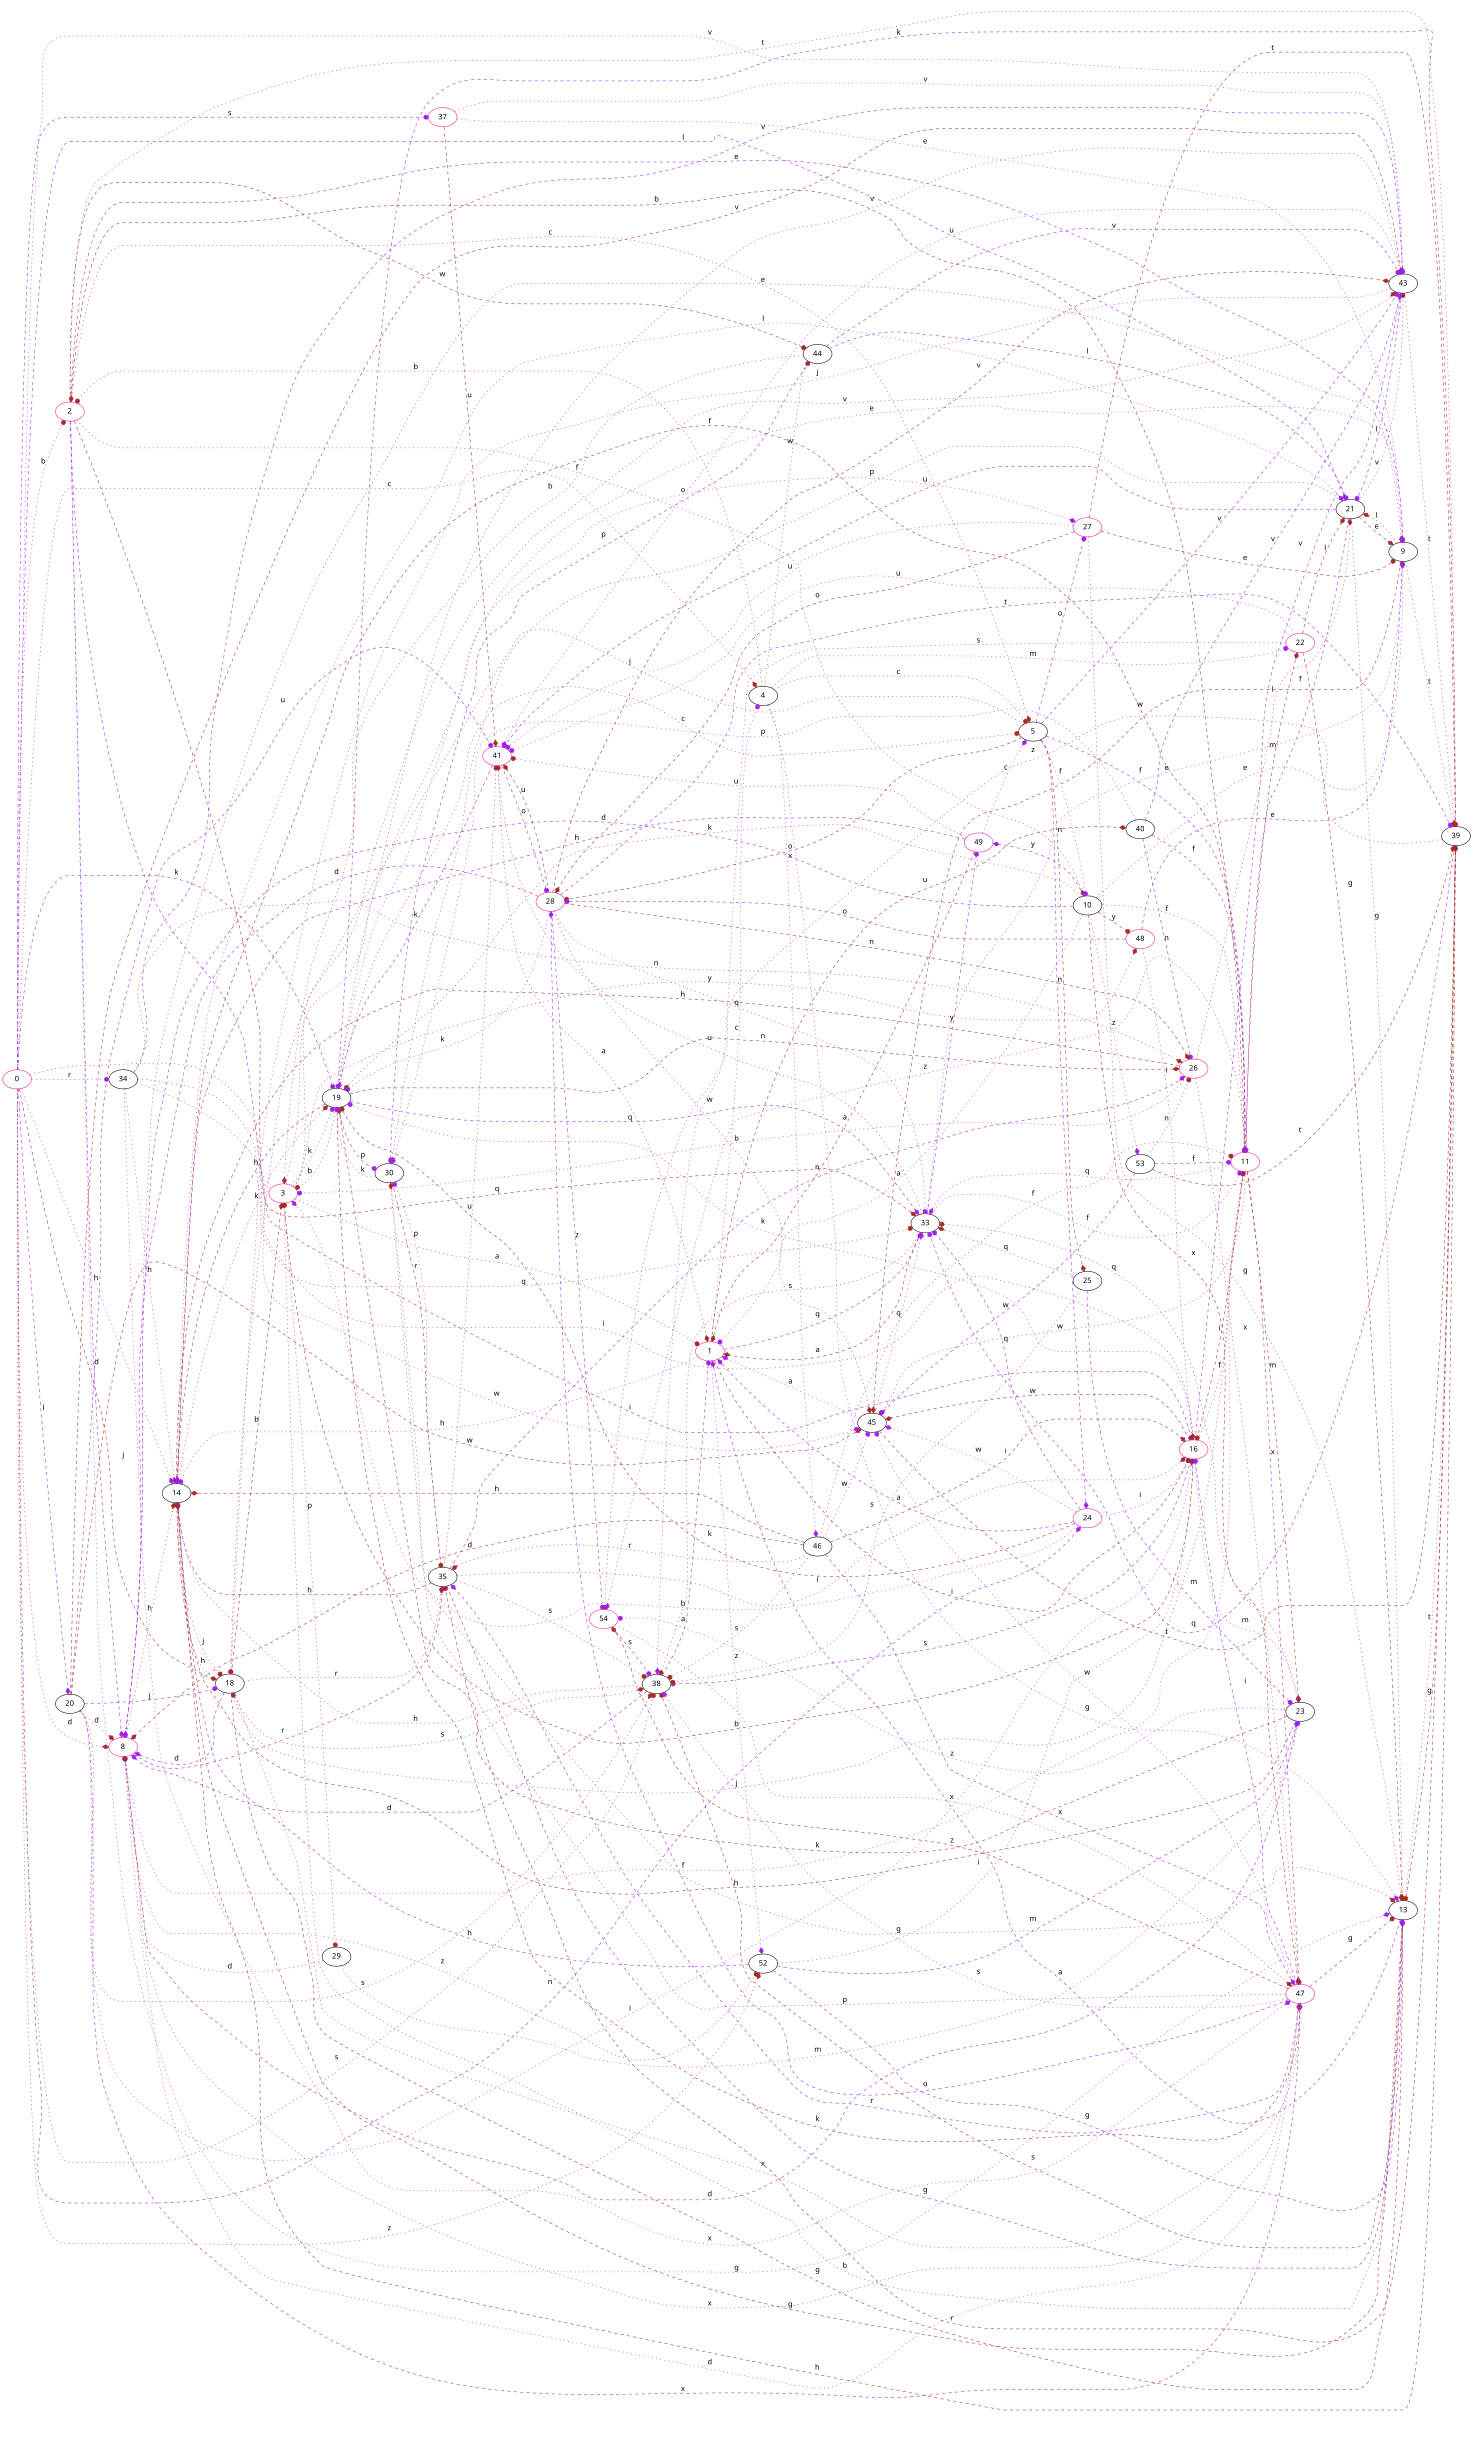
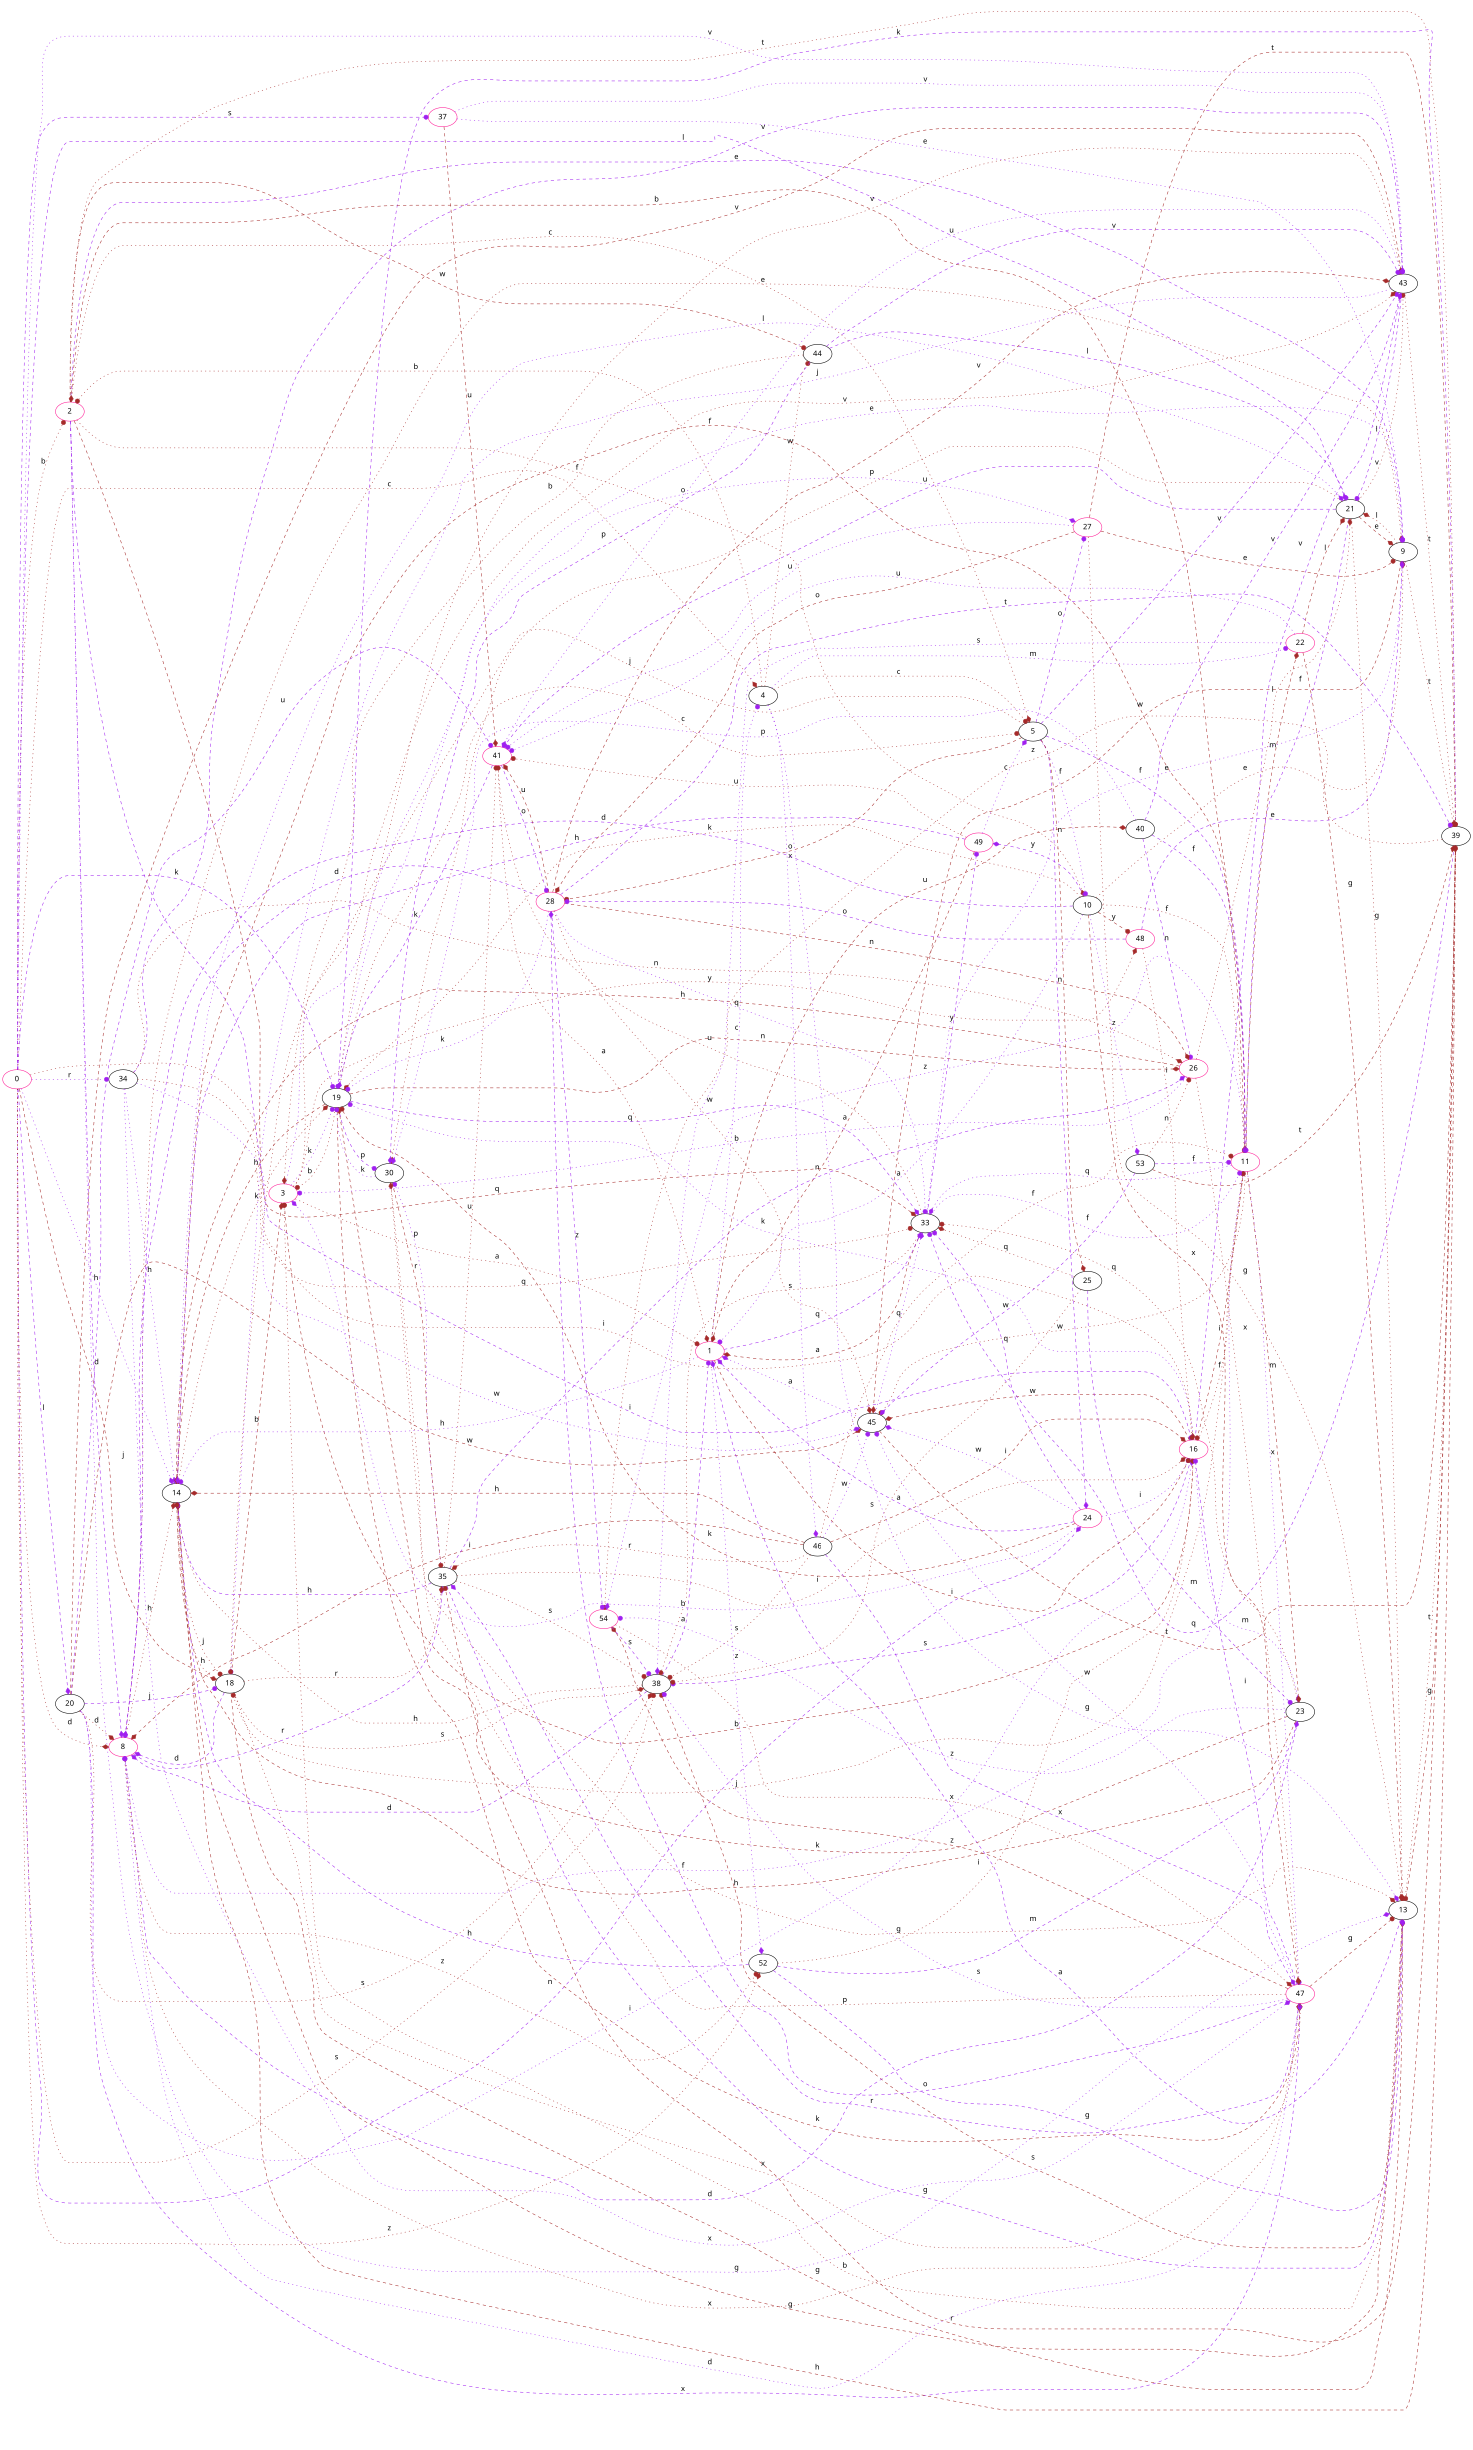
(470, 1545) -> (470, 1545)
(1277, 1575) -> (1277, 1575)
(337, 1957) -> none
